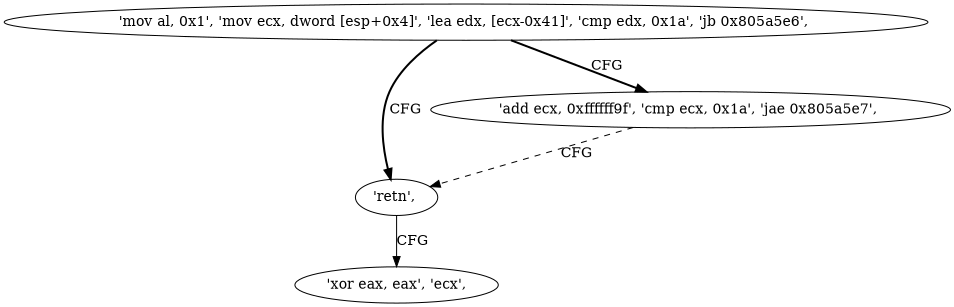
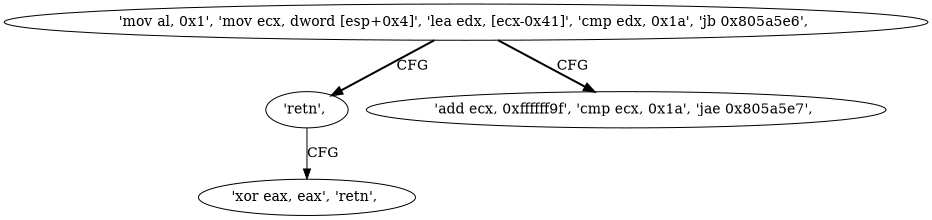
(537, 156) -> none
(397, 285) -> (307, 197)
